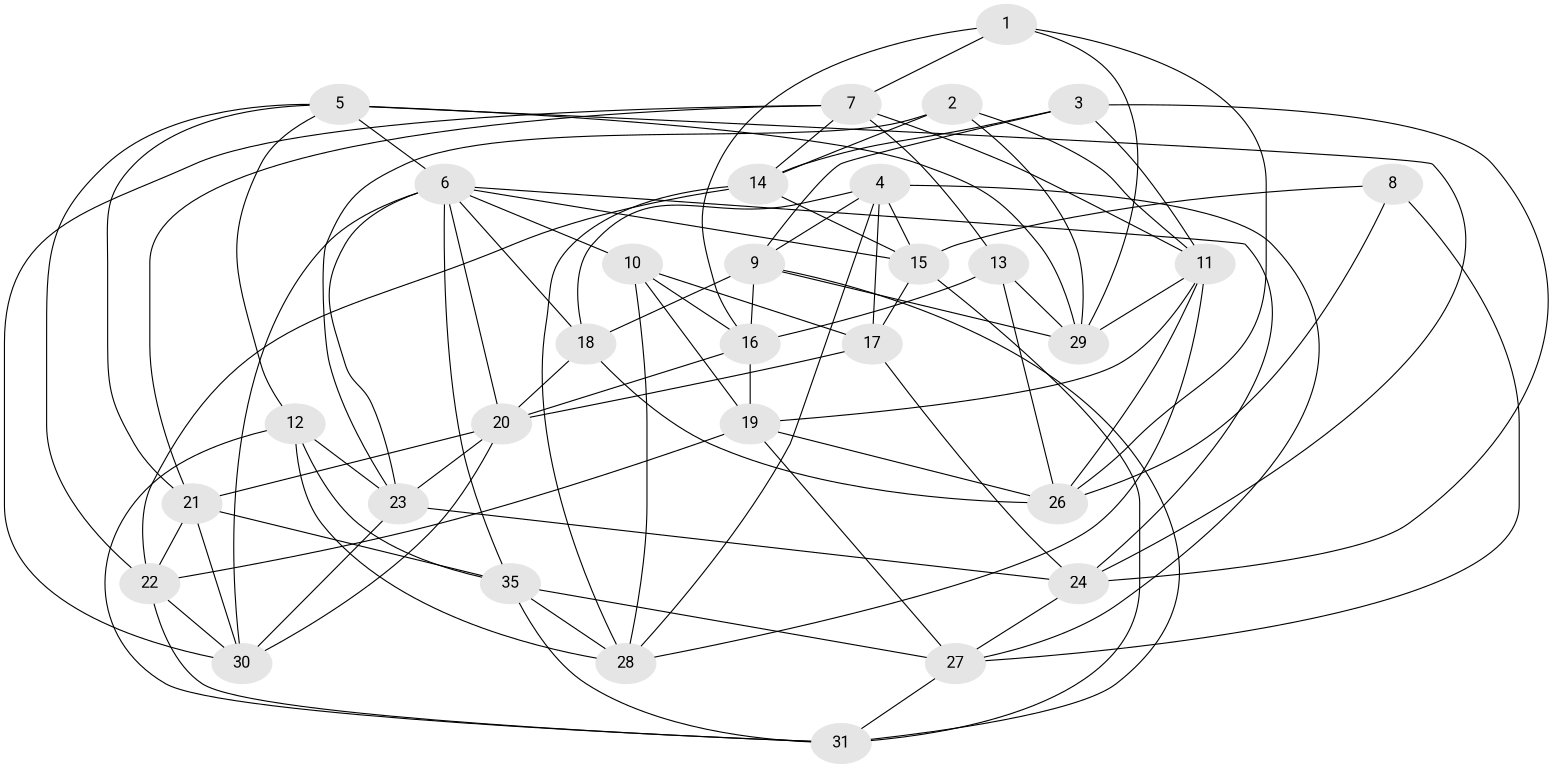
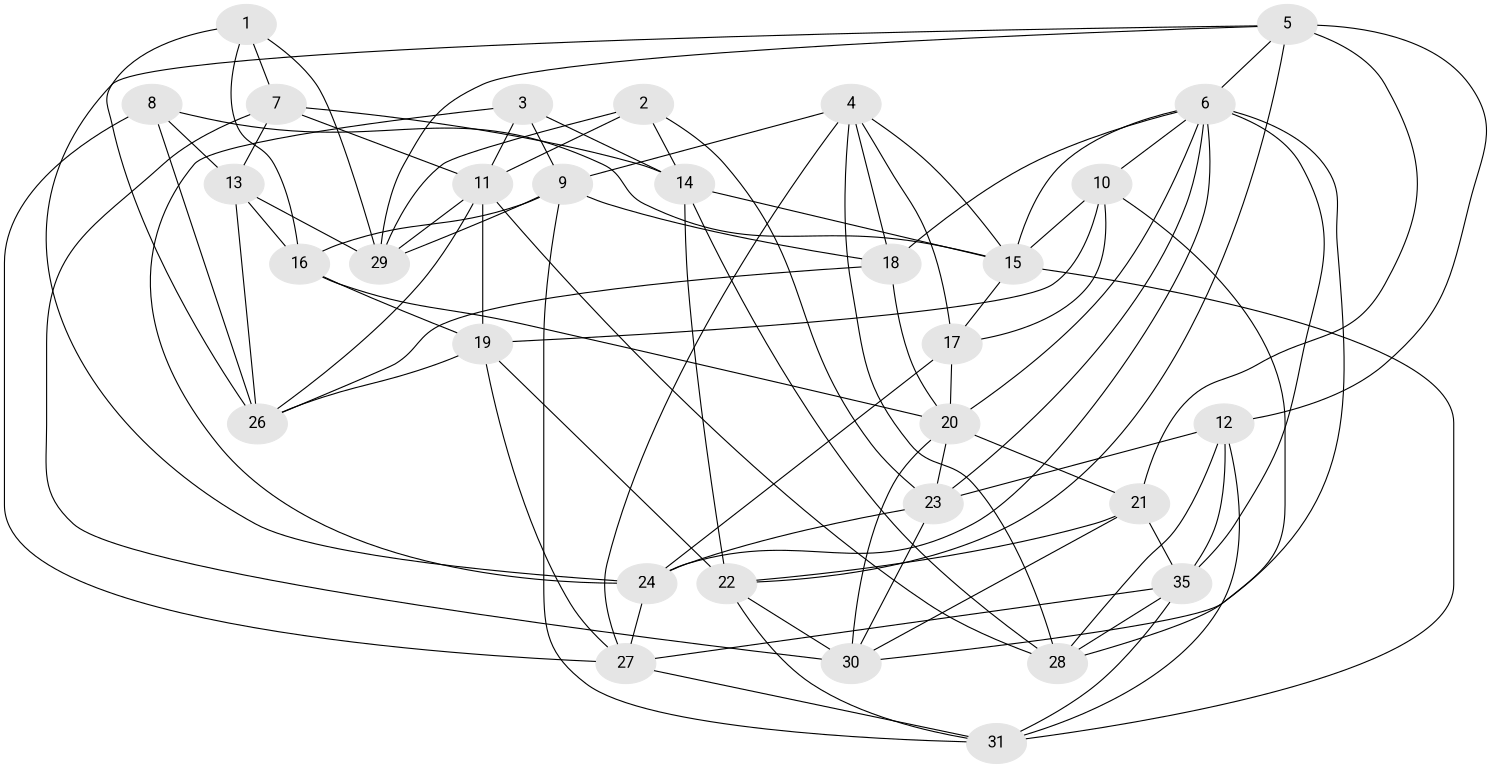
(352, 148) -> none
none -> (198, 149)
(691, 304) -> (1058, 224)
